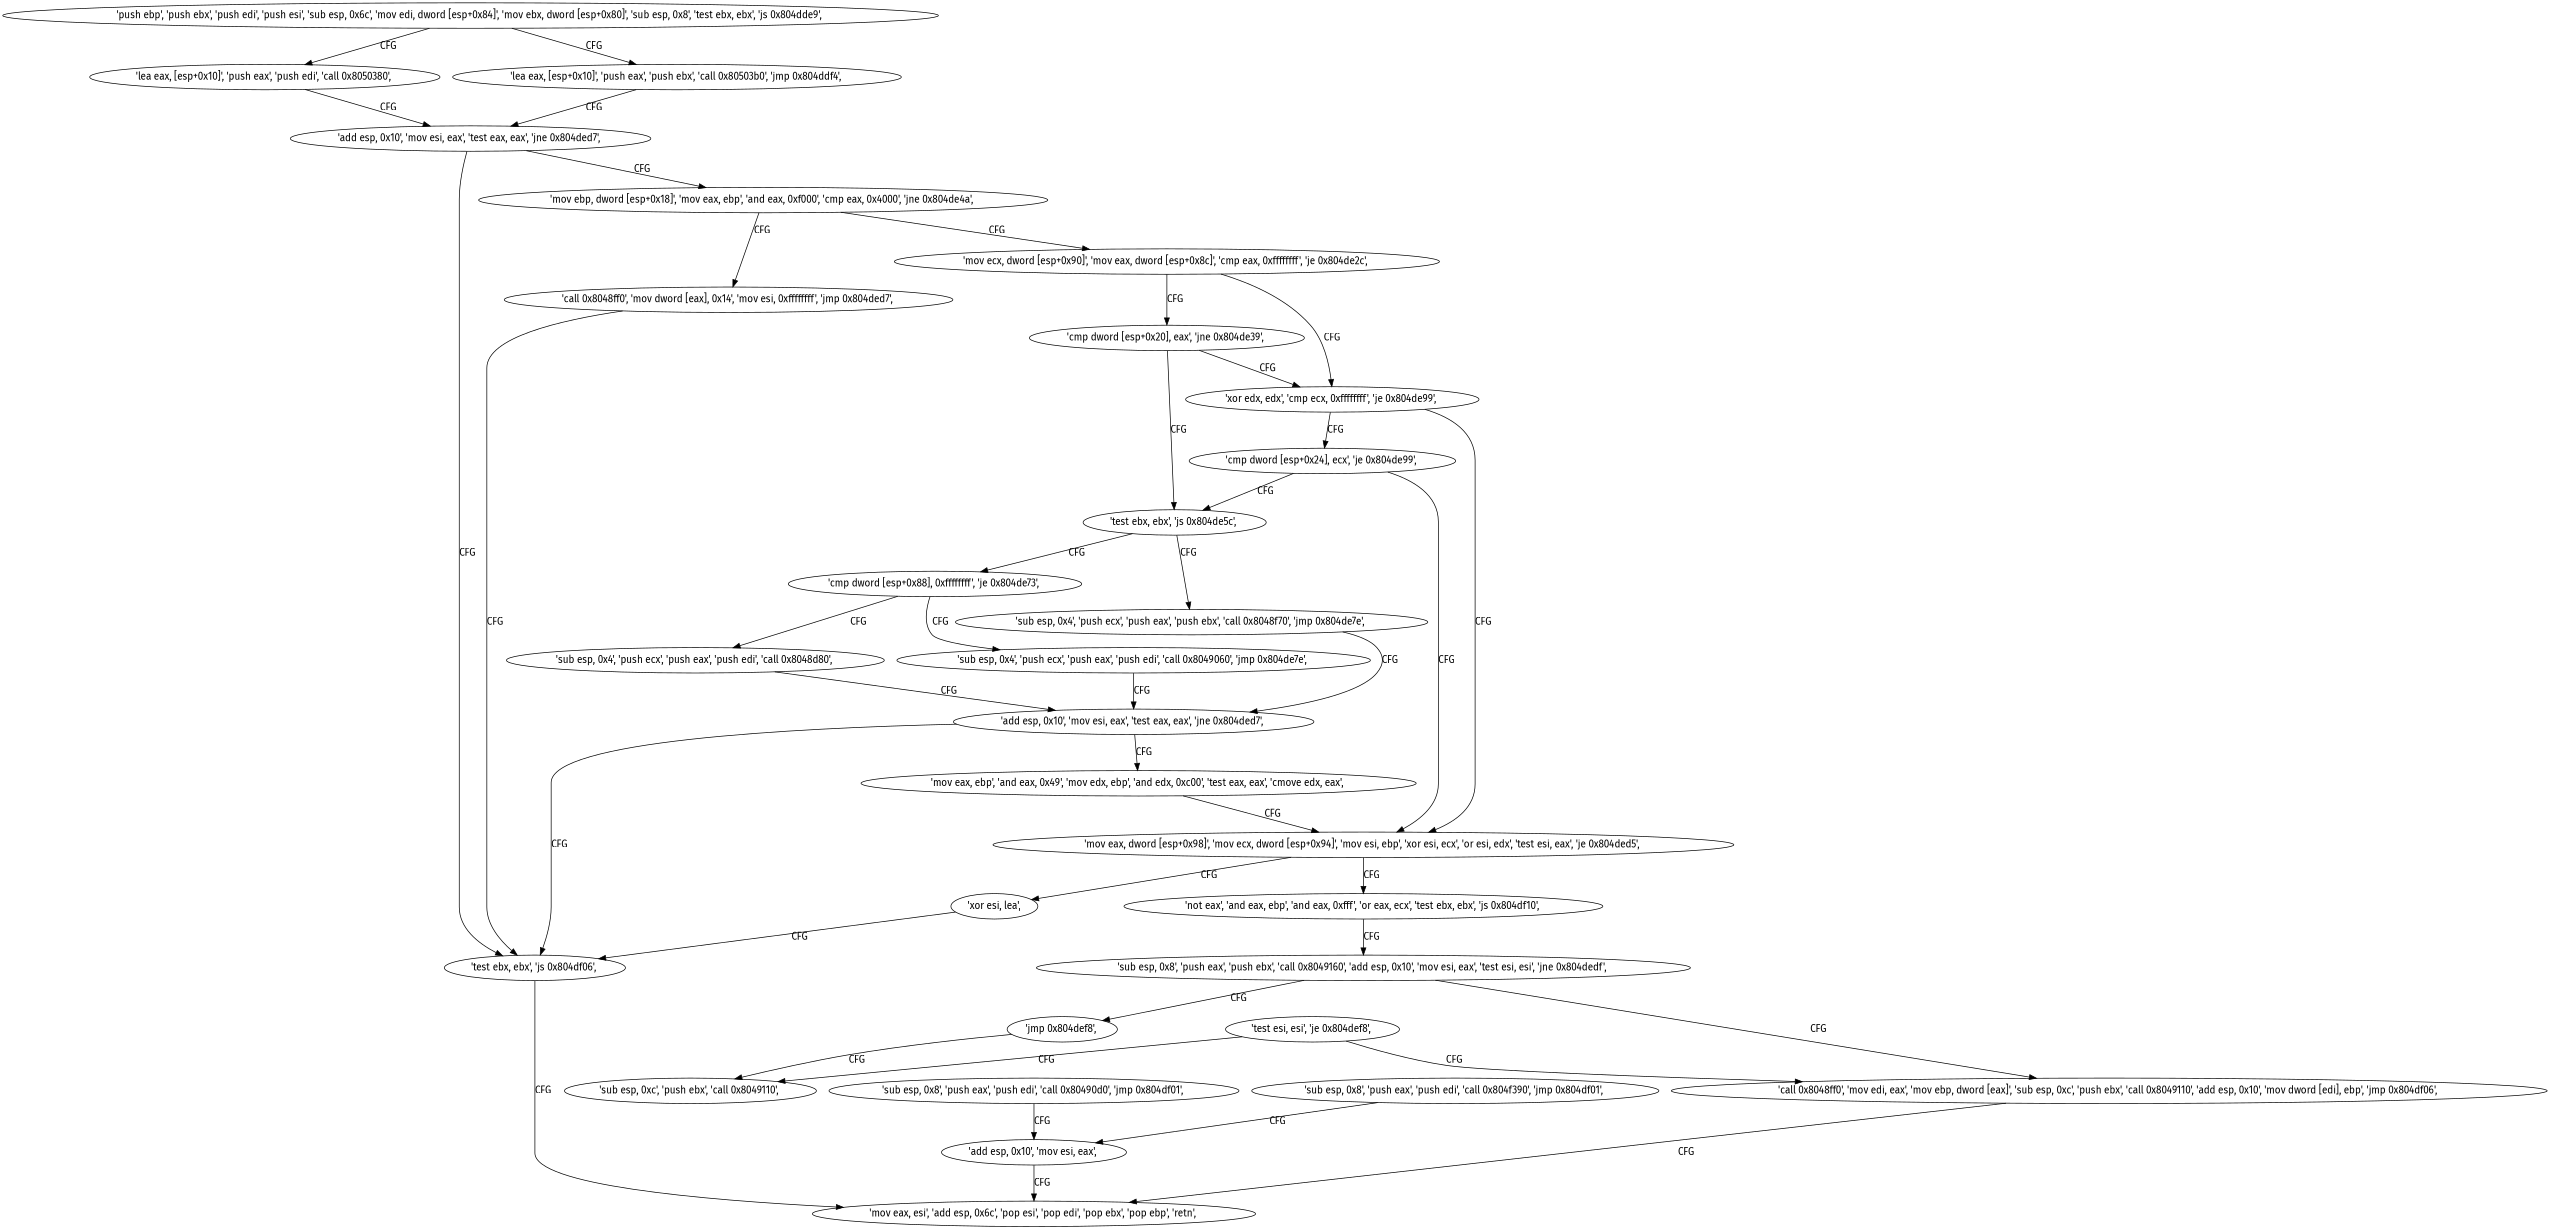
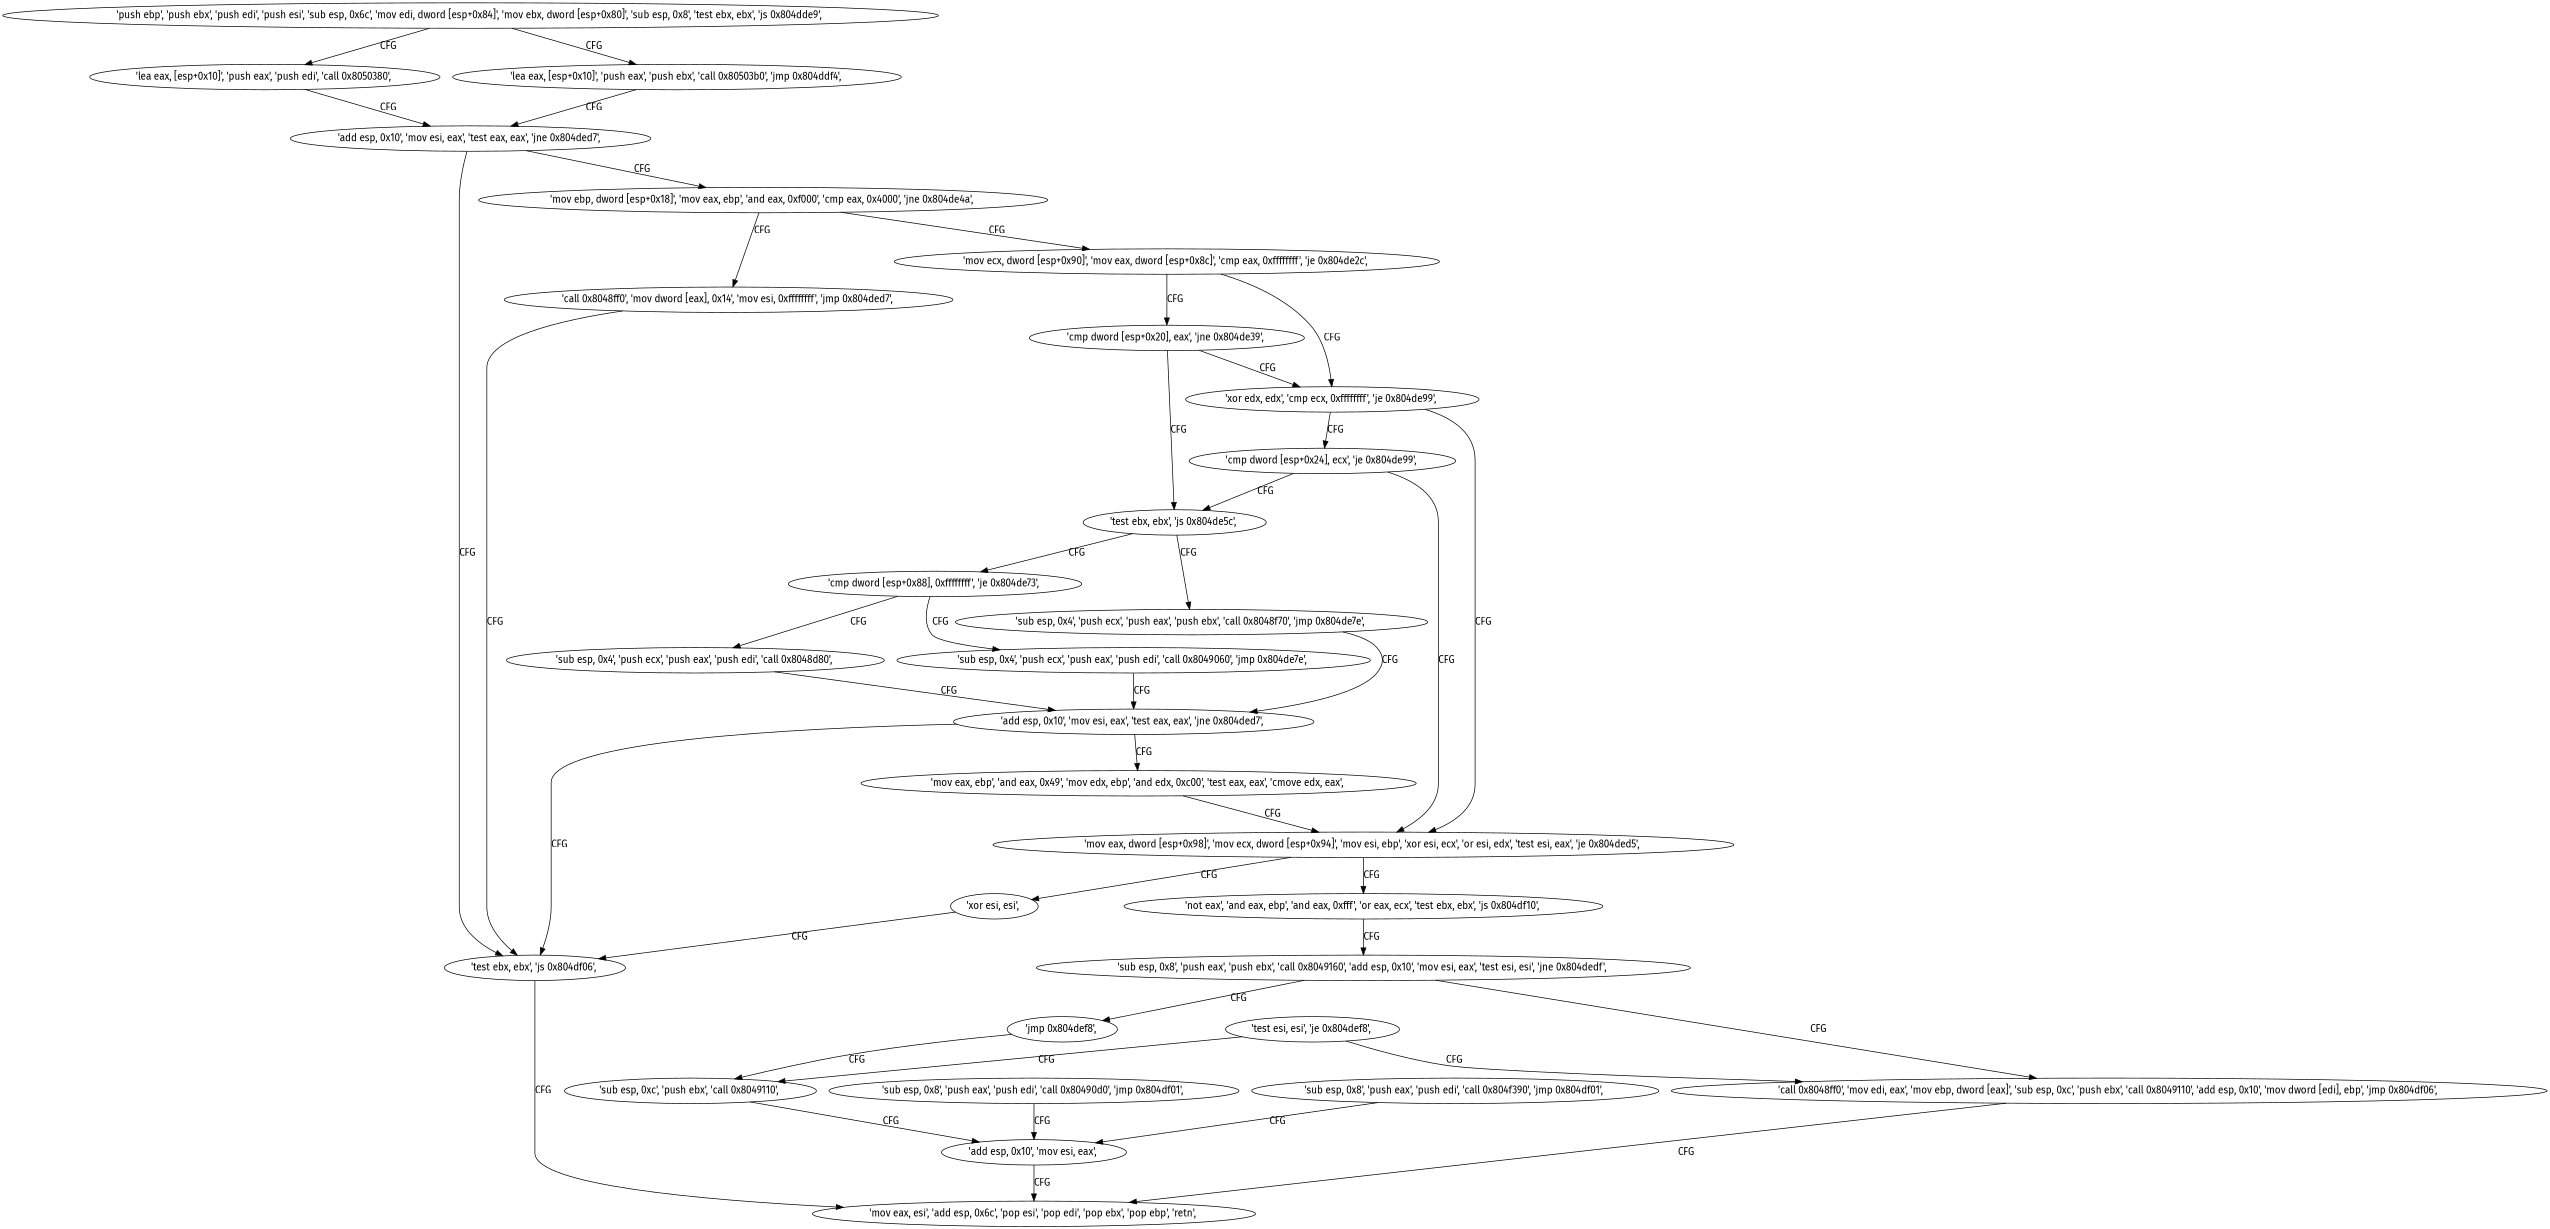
(994, 906) -> (994, 906)
none -> (861, 1121)
